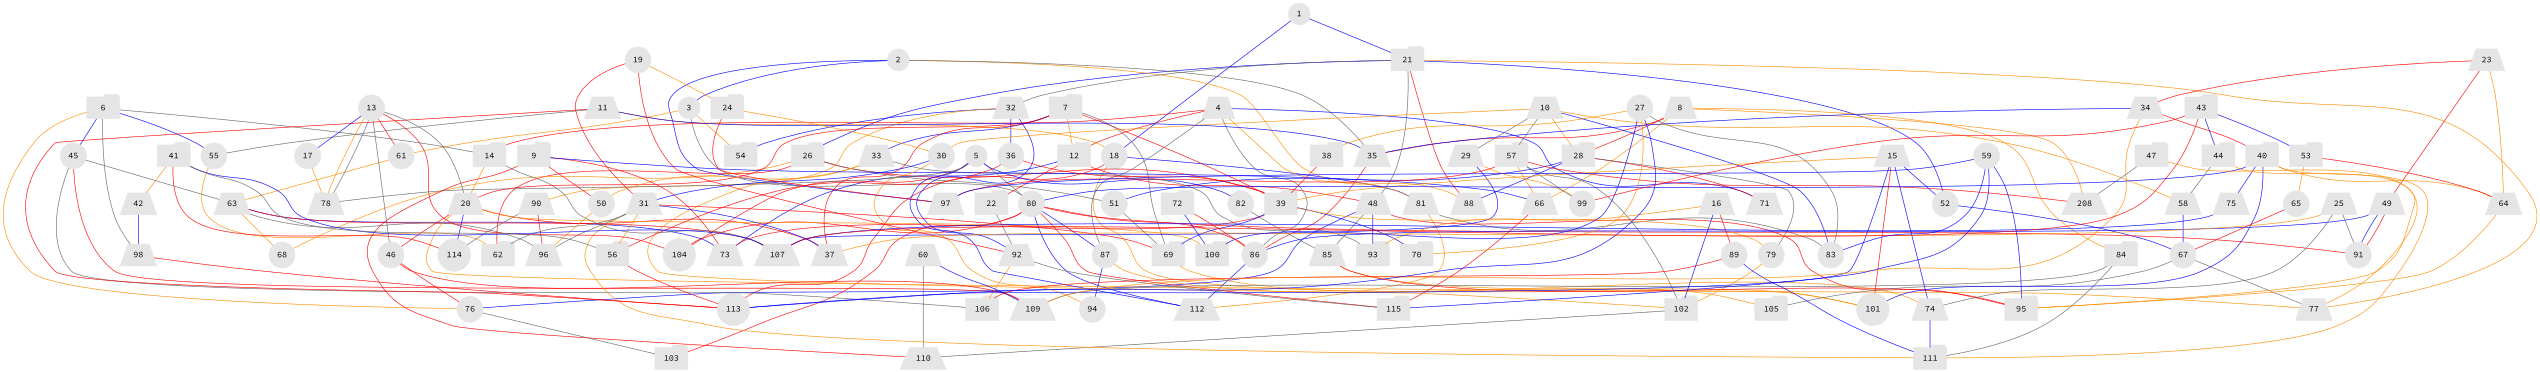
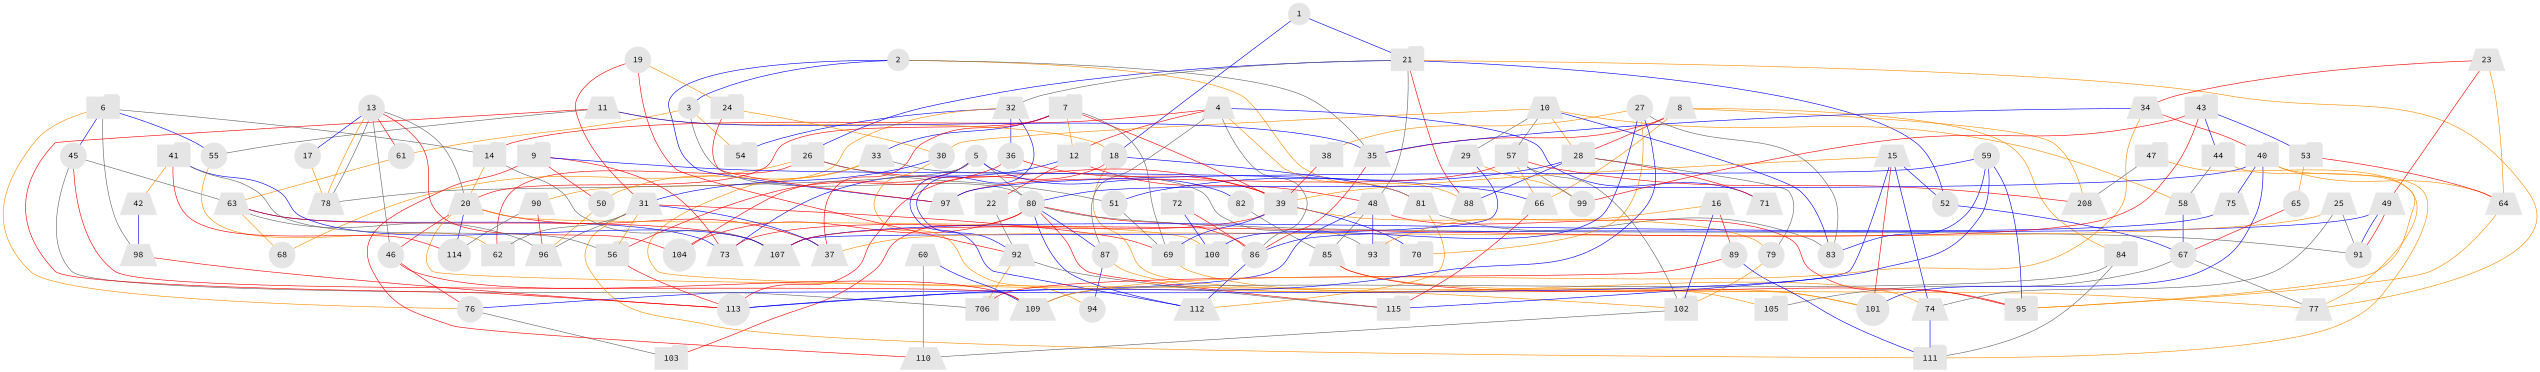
(1695, 232) -> (1695, 232)
(982, 309) -> (982, 309)
